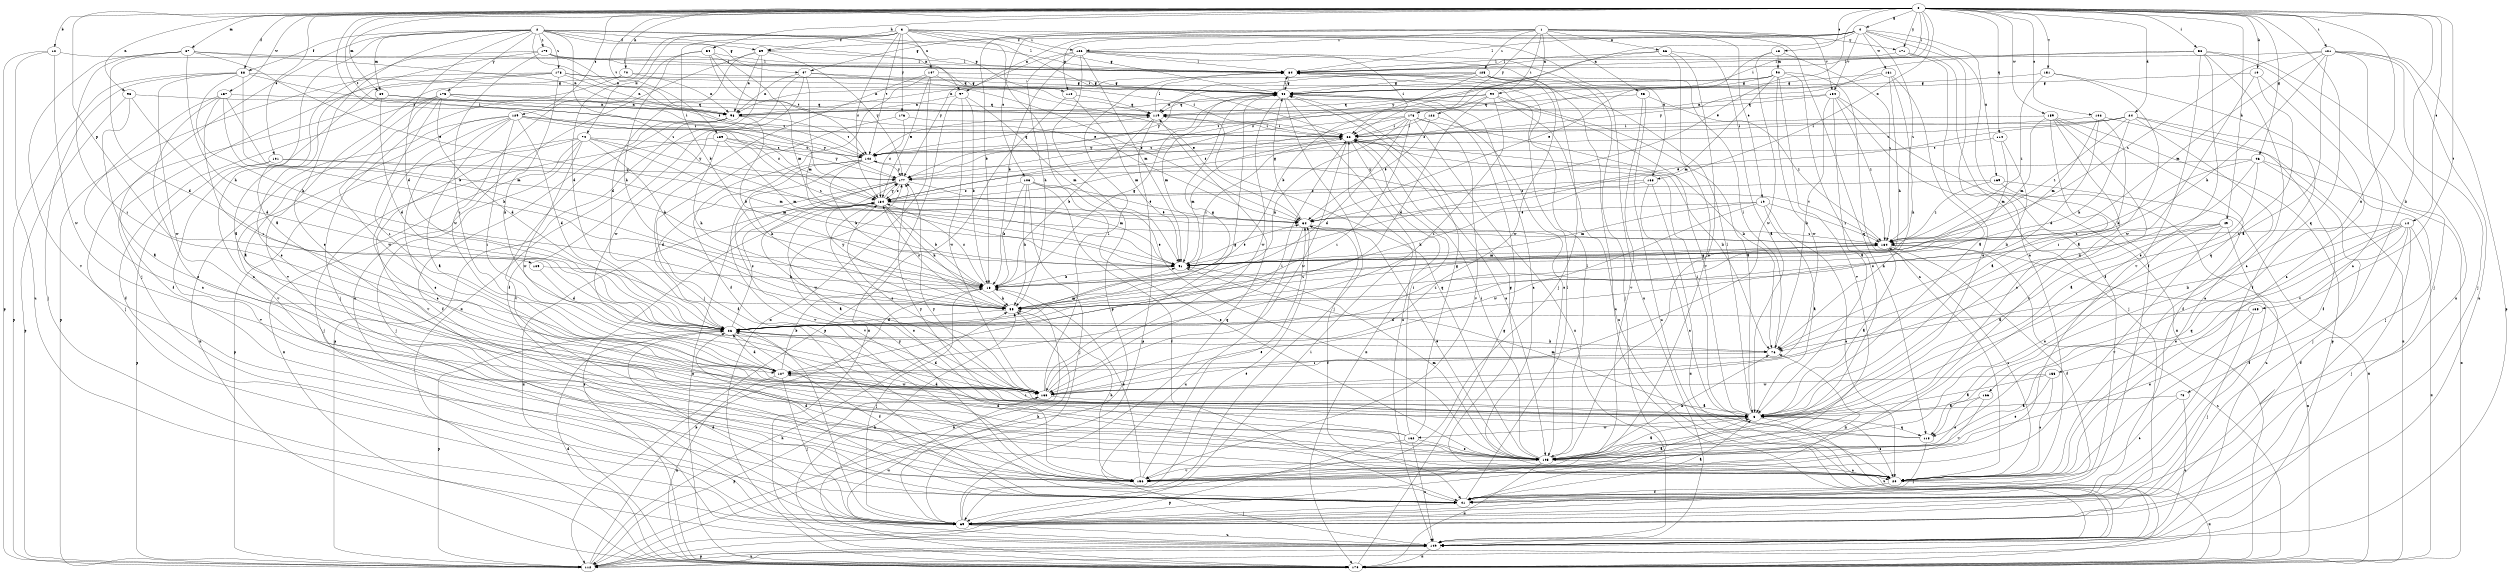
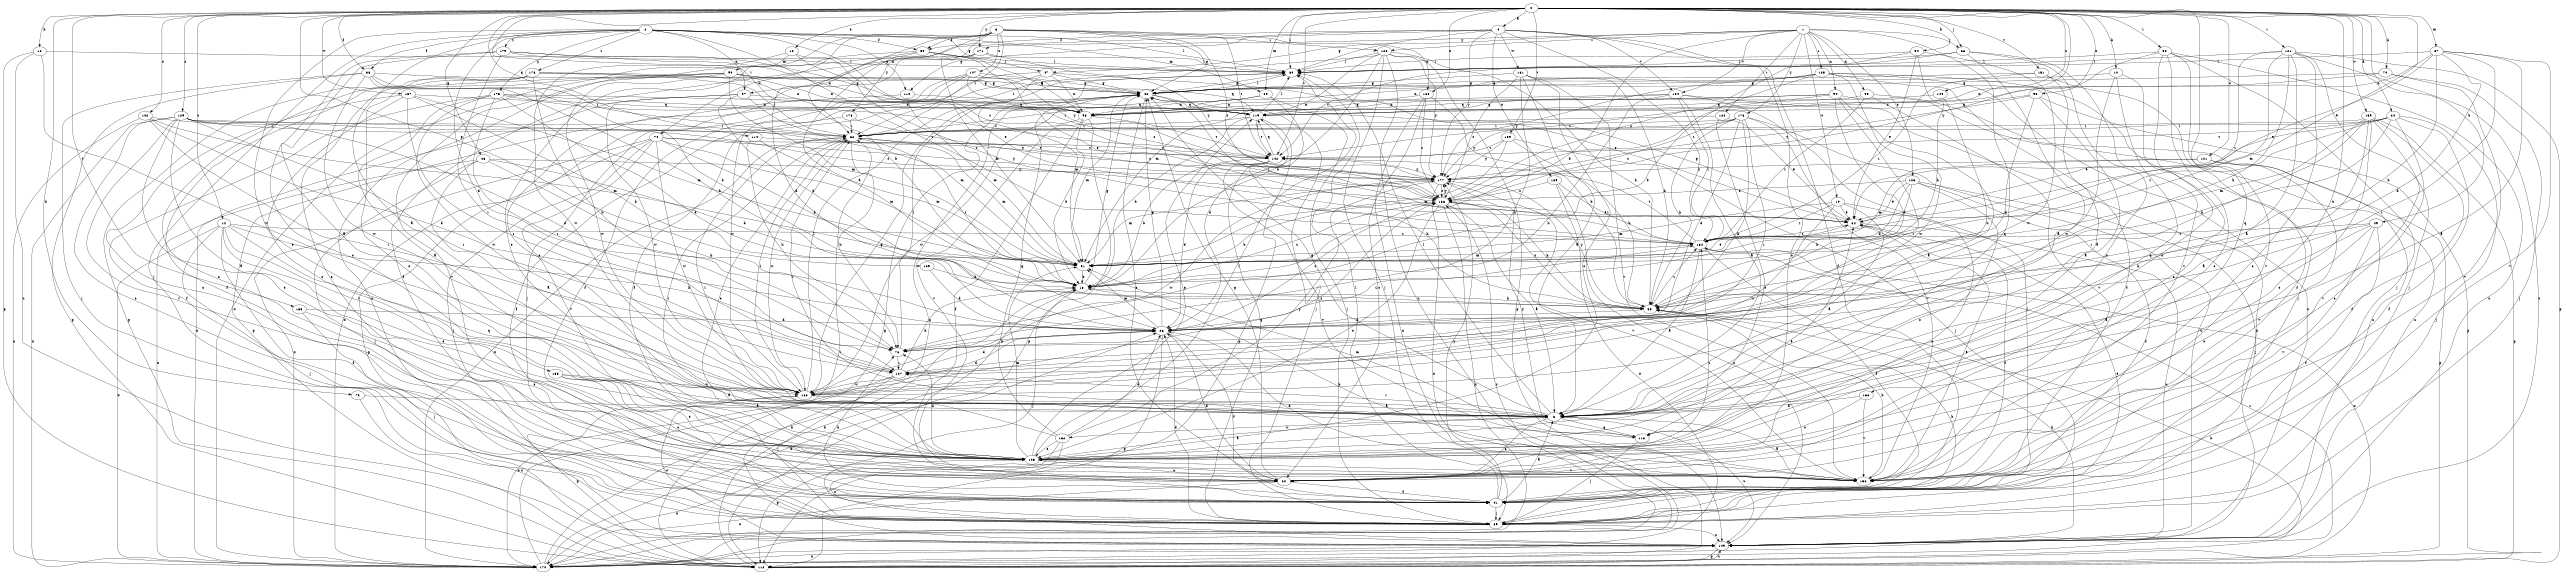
none -> (1852, 16)
(1612, 40) -> (1950, 40)
none -> (1940, 94)
none -> (1346, 105)
none -> (1740, 138)
none -> (1226, 139)
(881, 202) -> (1442, 202)
(934, 217) -> (991, 157)
(1262, 226) -> (1367, 189)
(467, 237) -> (533, 227)
none -> (1625, 293)
none -> (1694, 319)
none -> (2147, 328)
none -> (1474, 394)
none -> (2055, 396)
(2017, 478) -> none
